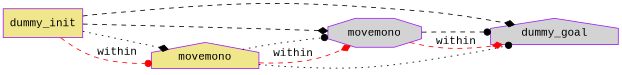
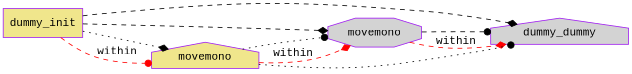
(554, 33) -> (560, 33)
